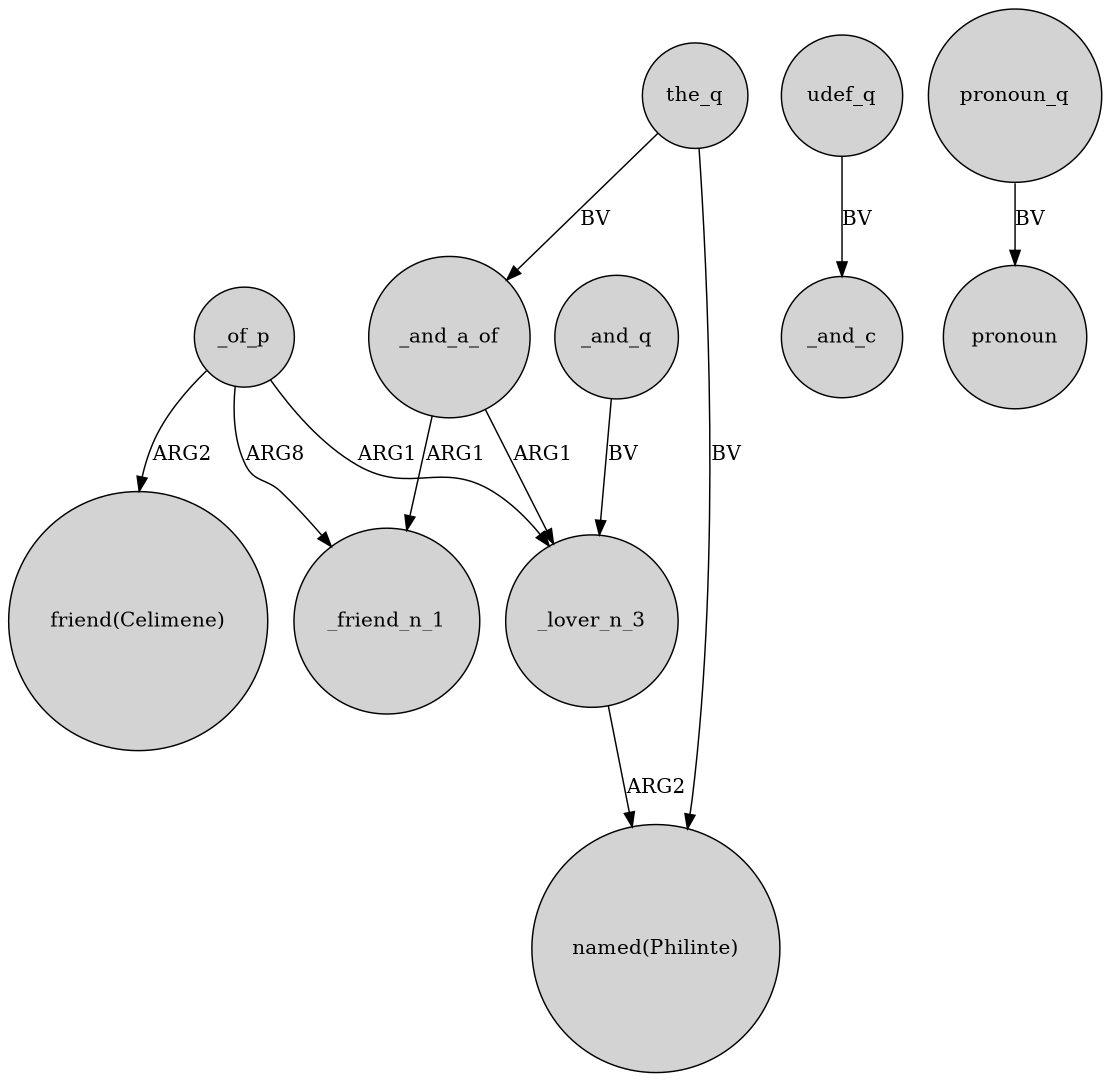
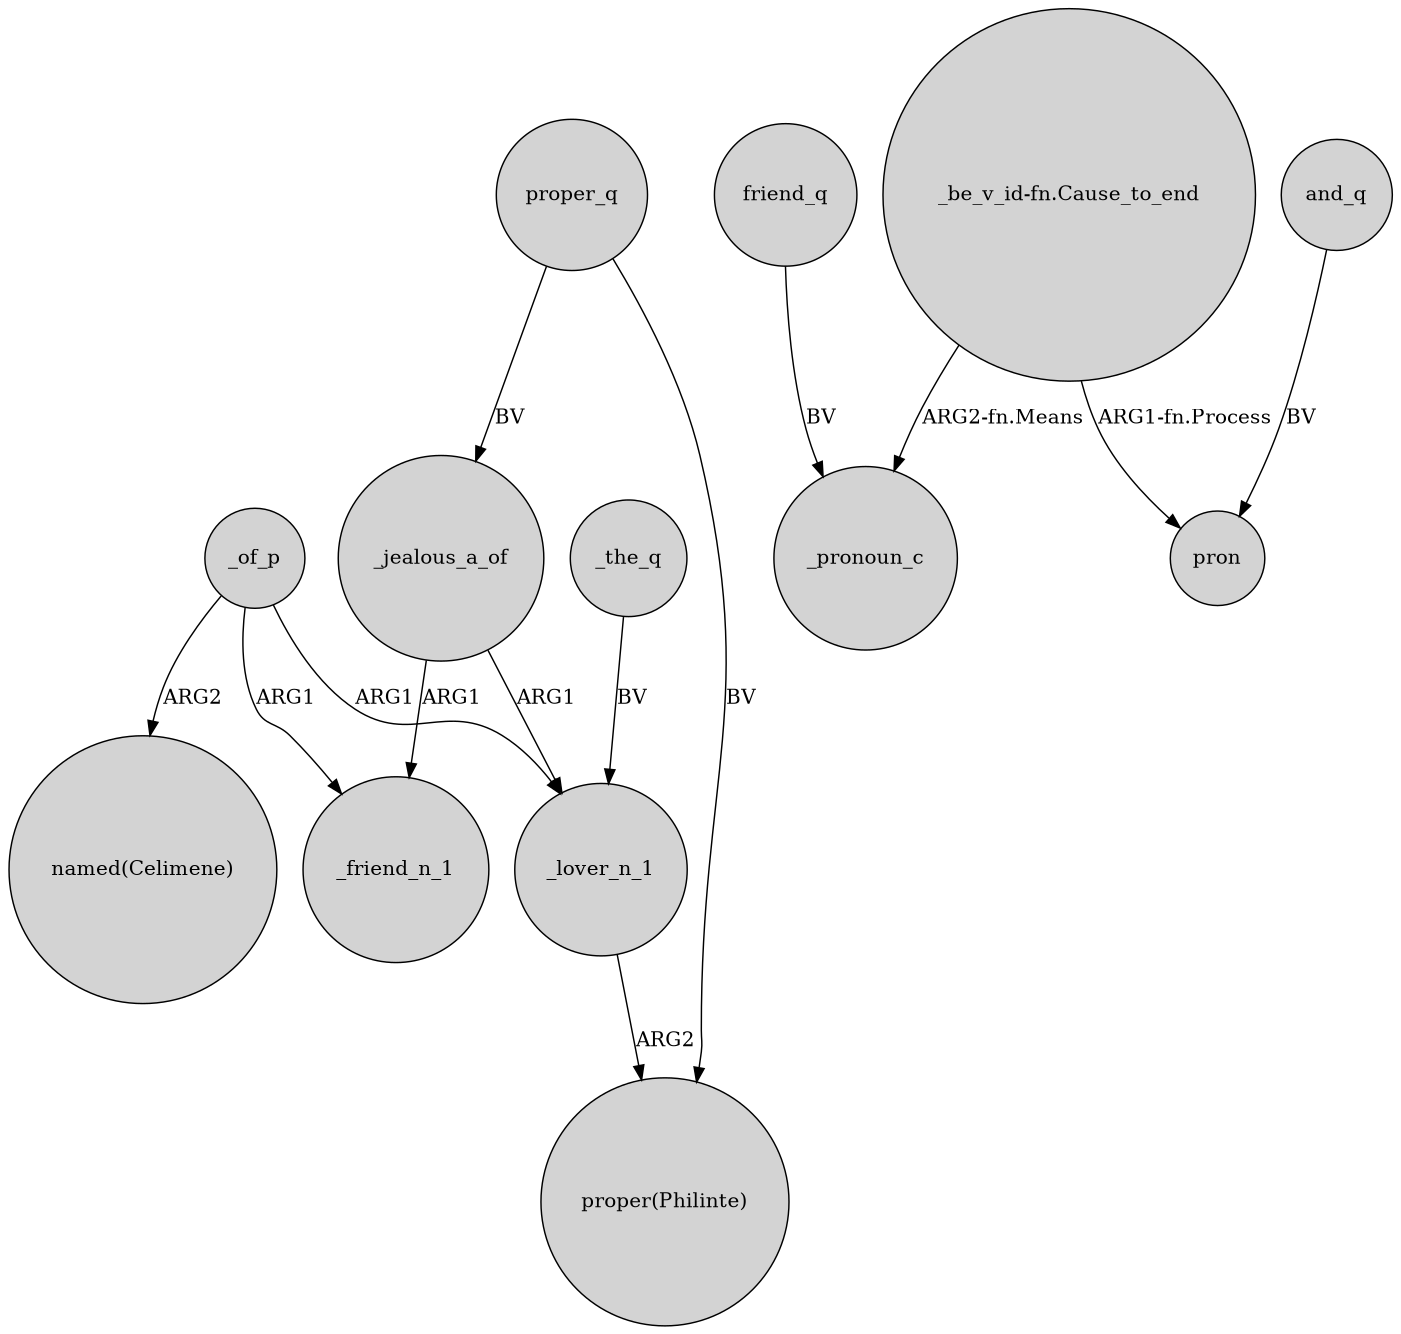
(695, 96) -> (572, 195)
(842, 96) -> (786, 195)
(1015, 96) -> (1337, 195)
none -> (1069, 195)
(449, 337) -> (441, 558)
(617, 337) -> (629, 558)
(842, 337) -> (866, 558)
(1015, 337) -> (1218, 558)
(276, 455) -> (286, 698)
(138, 621) -> (143, 870)
(592, 621) -> (601, 870)
(656, 949) -> (665, 1202)
